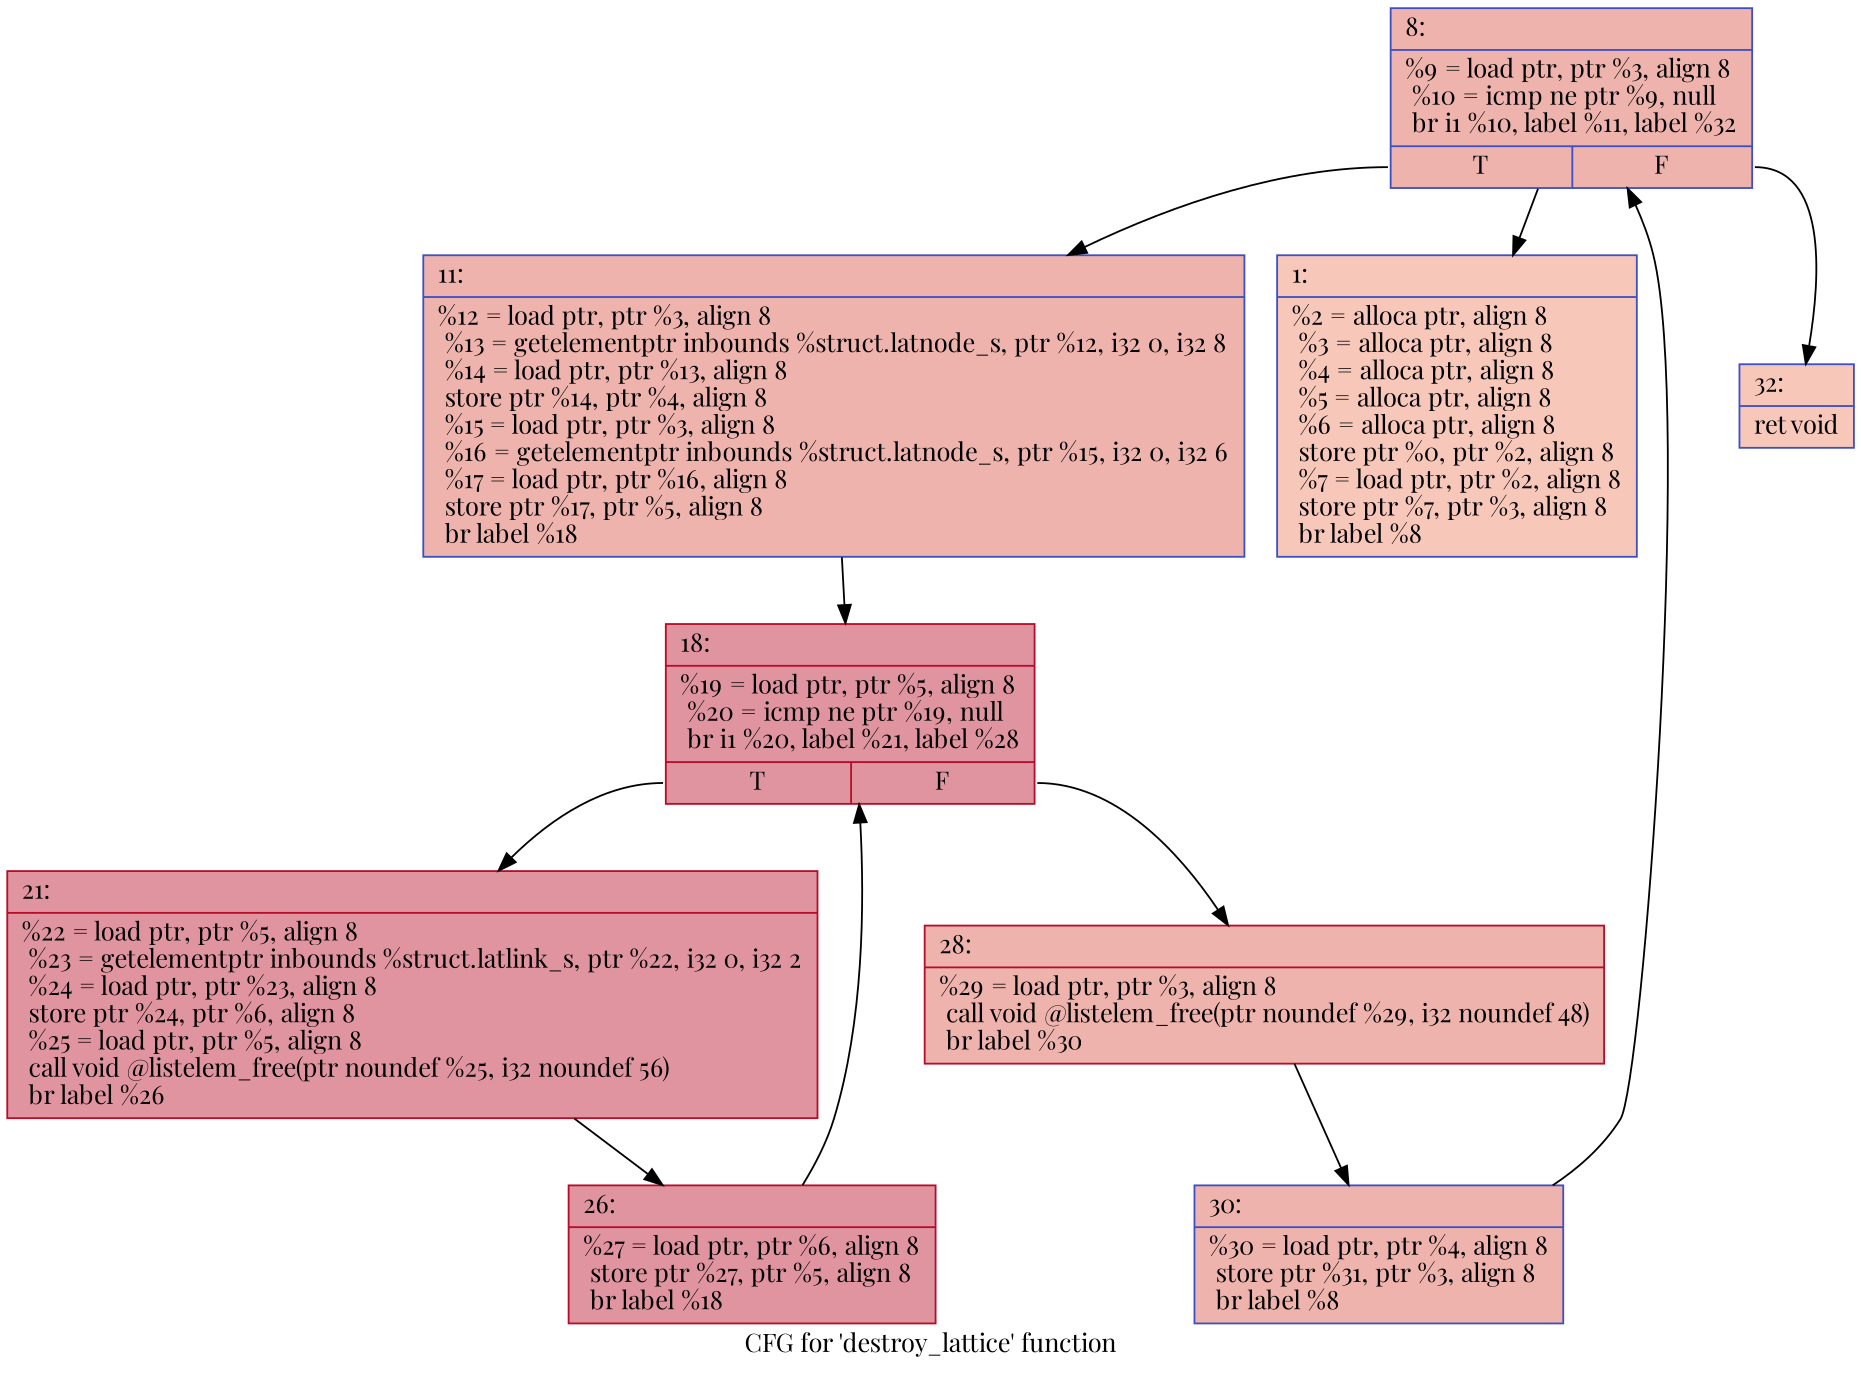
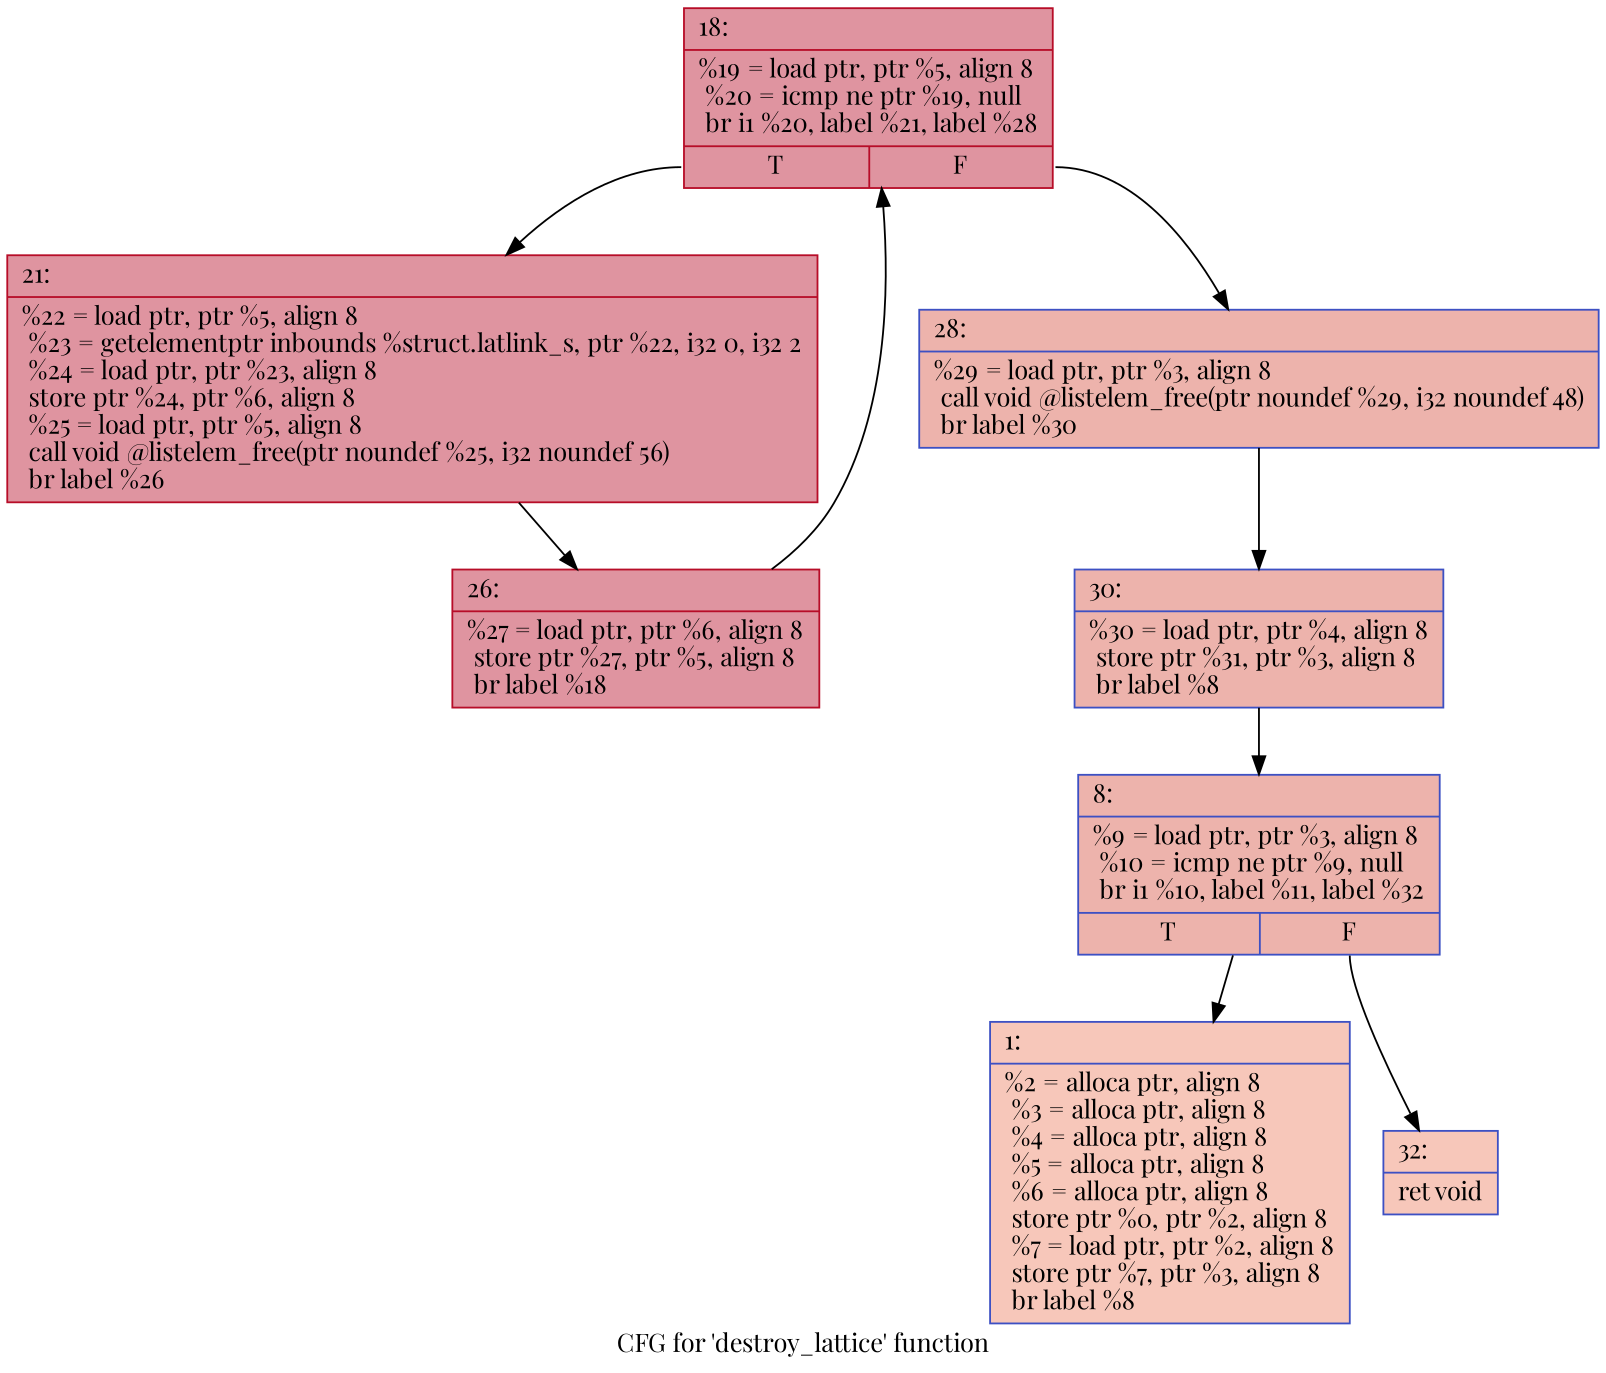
(834, 406) -> none
(1264, 995) -> (1259, 379)
